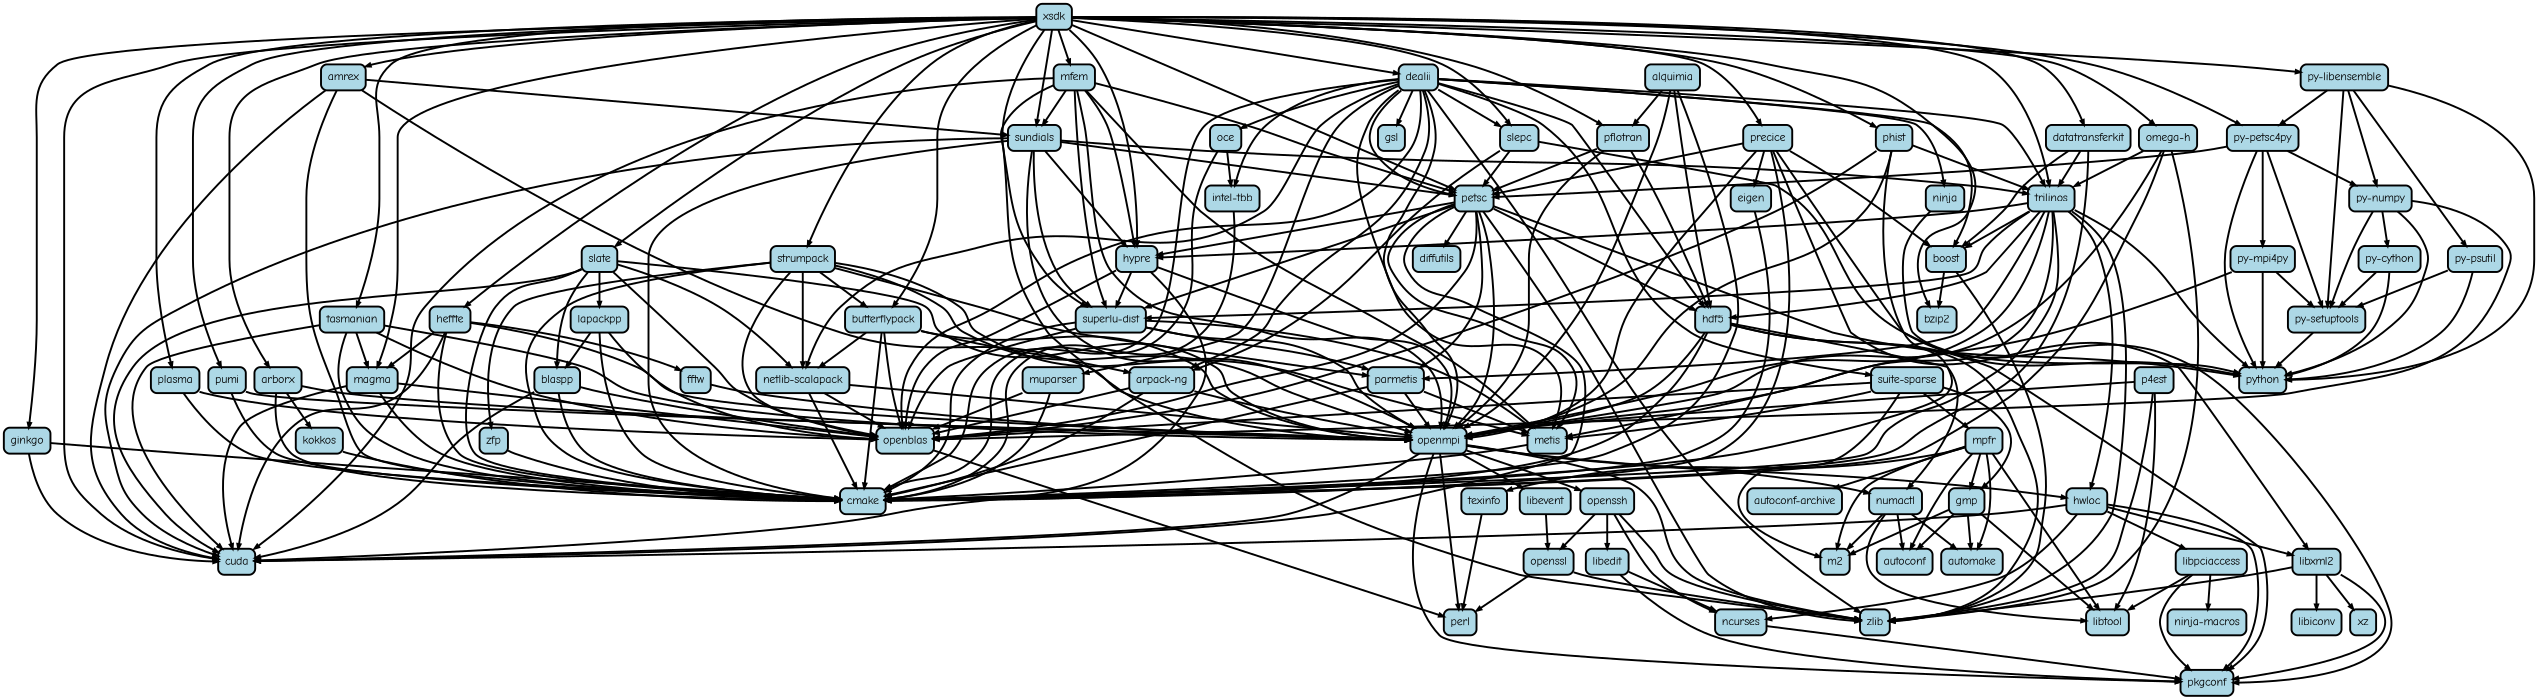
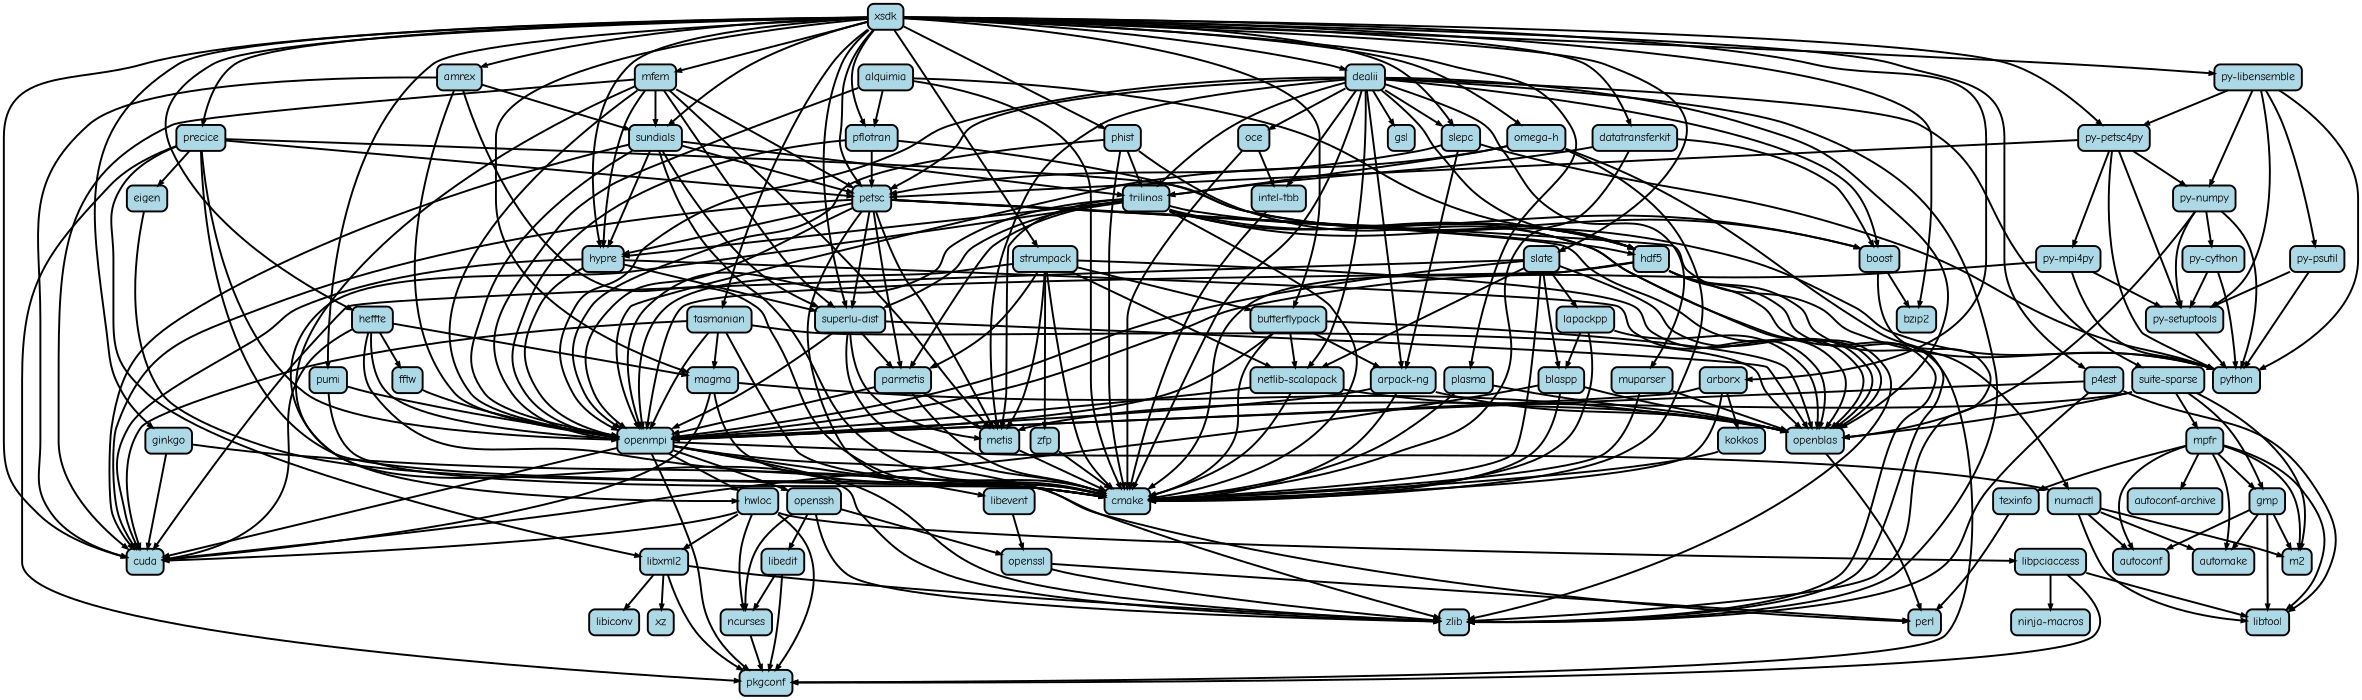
(1598, 24) -> (1670, 42)
(1945, 198) -> none
(1437, 259) -> none
